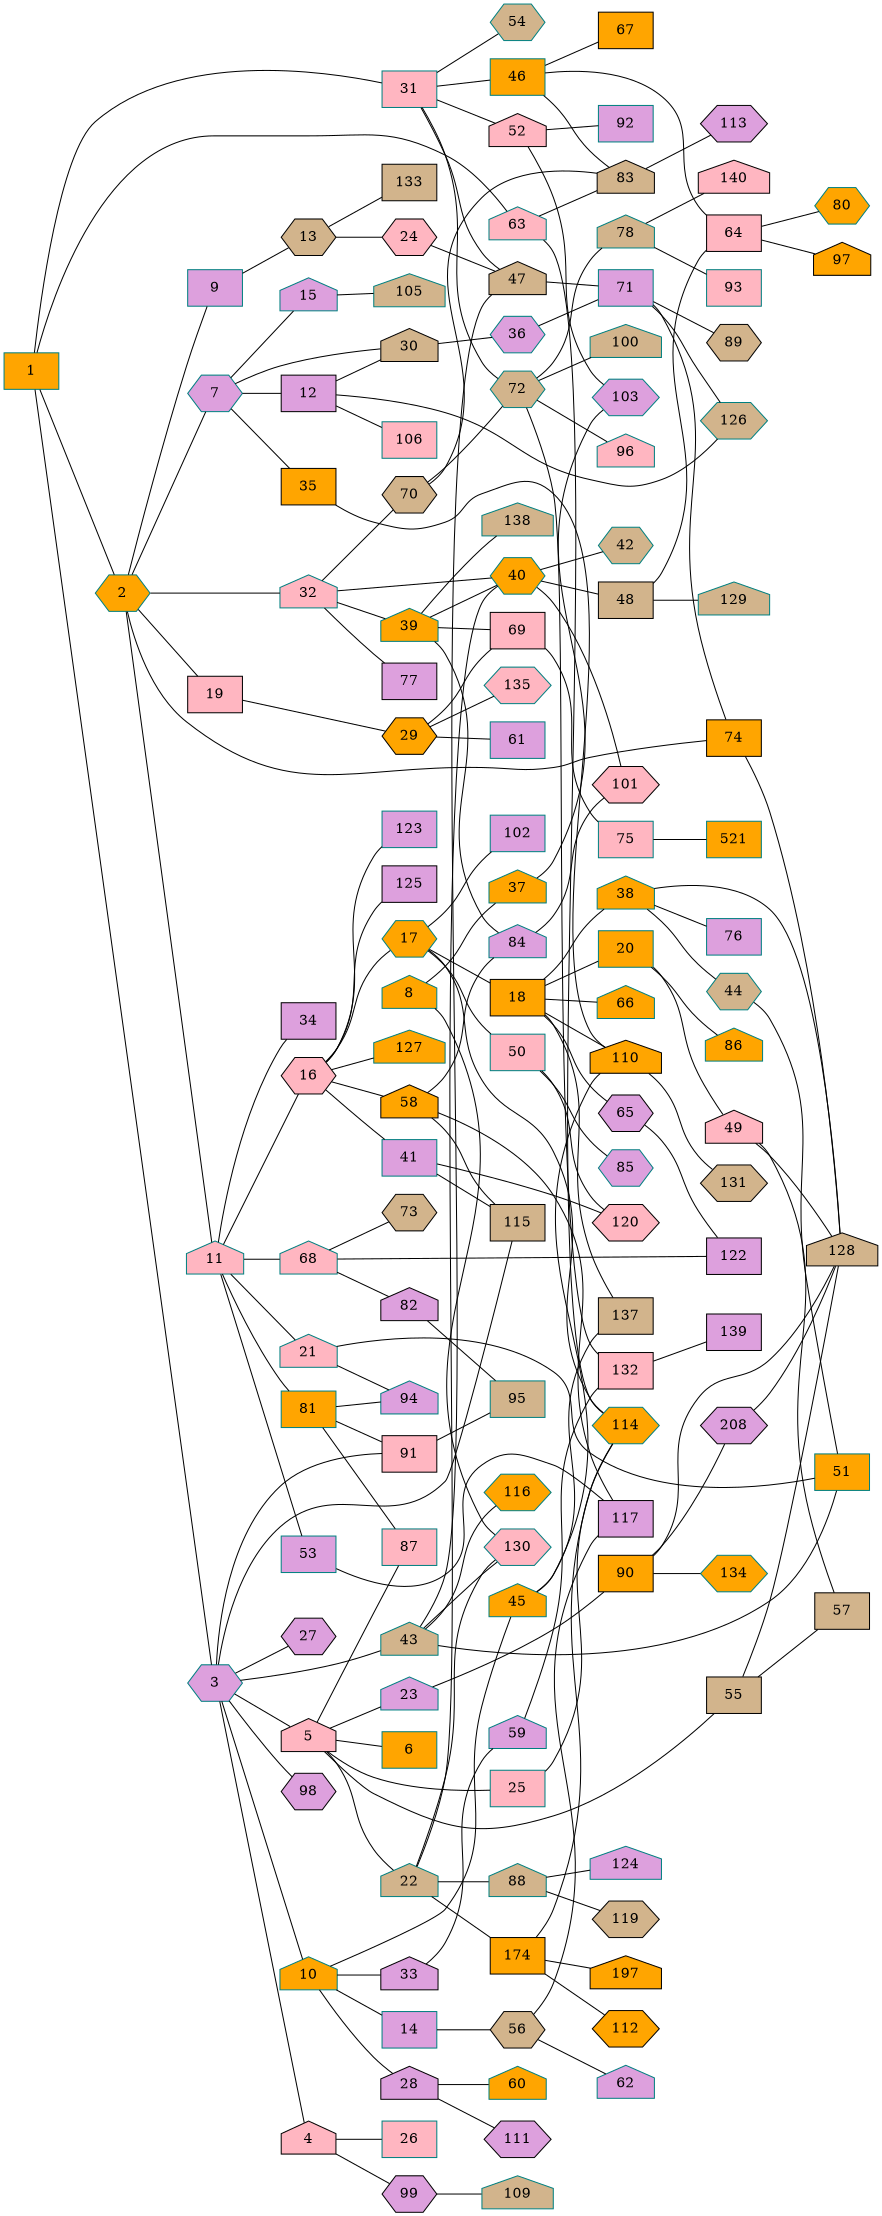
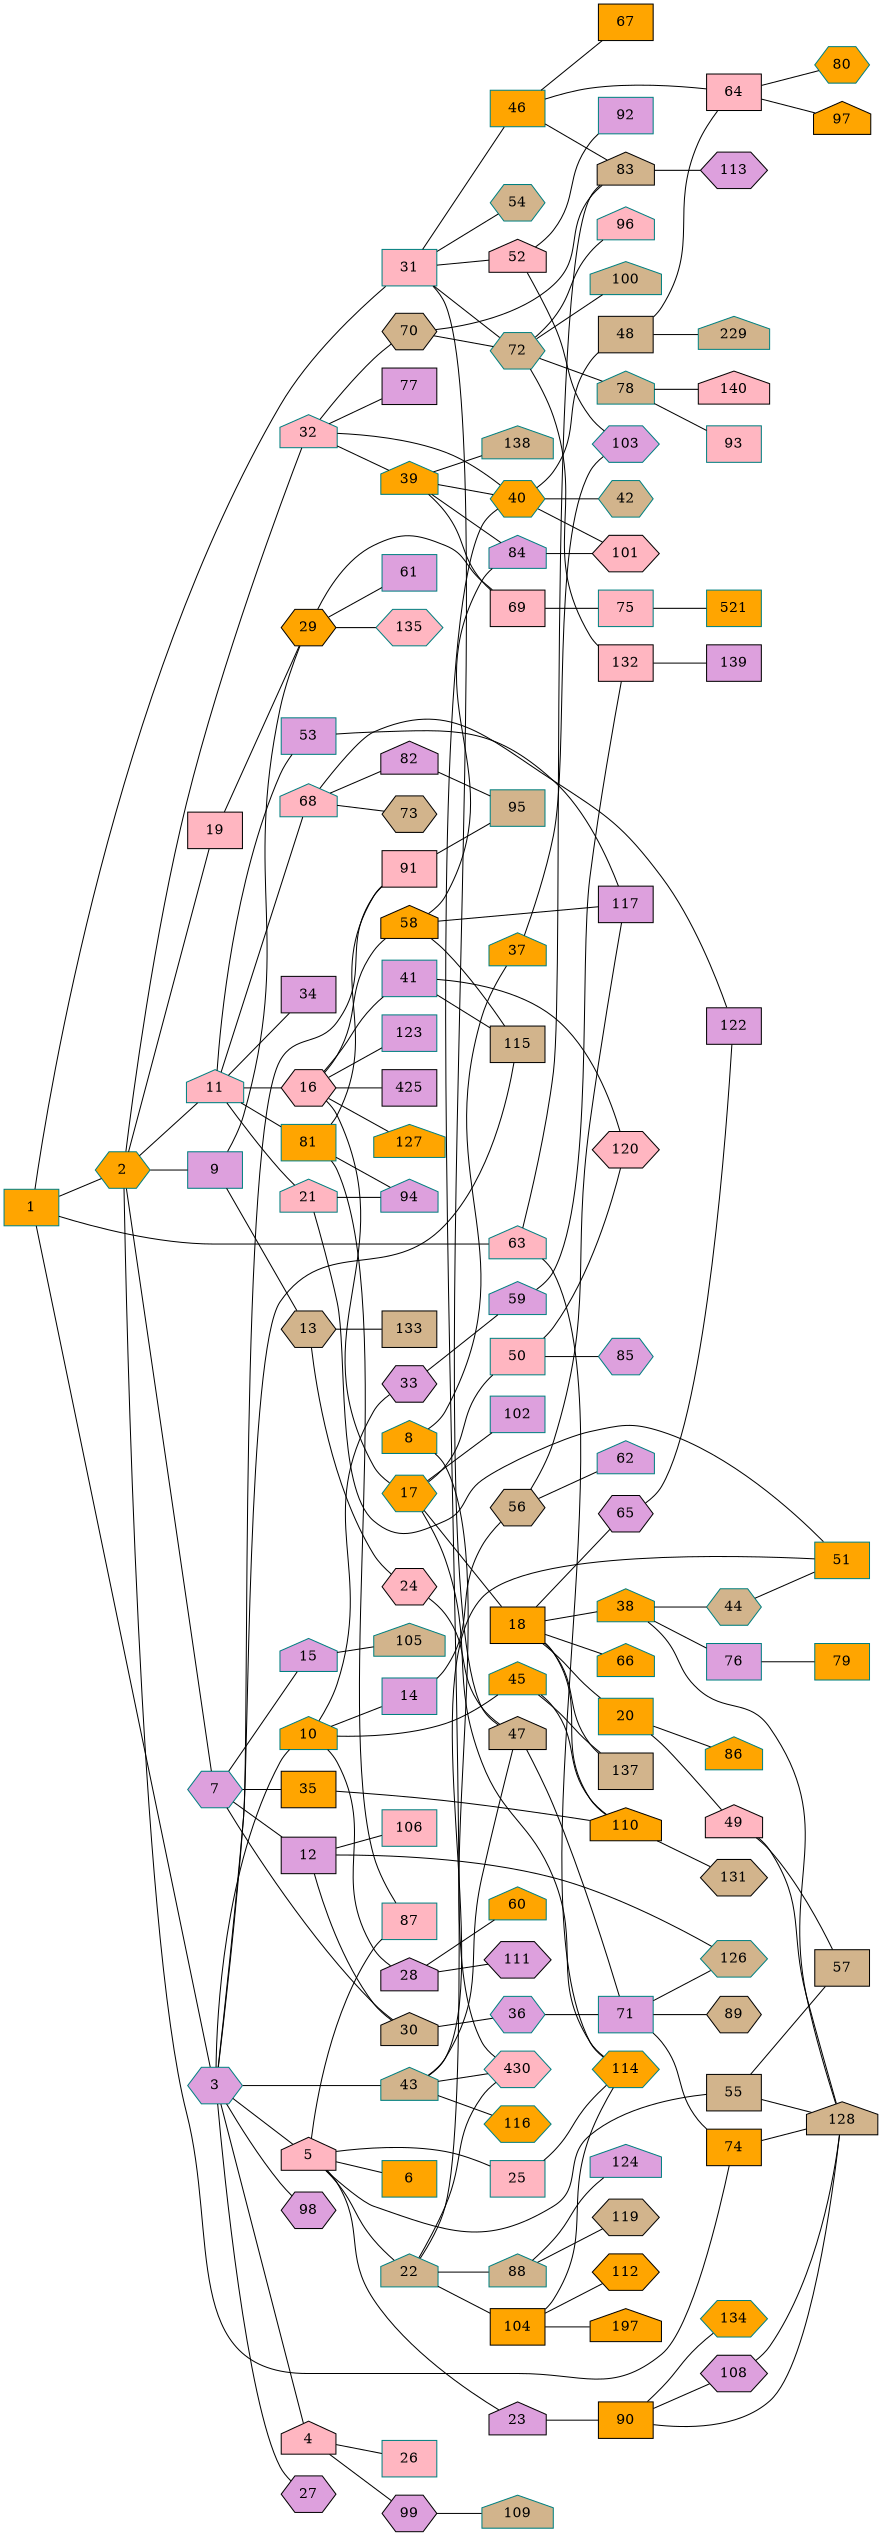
(734, 600) -> (734, 335)
(409, 884) -> (409, 1088)
none -> (266, 899)
(734, 1426) -> (734, 2374)
(518, 1547) -> (518, 2069)
none -> (842, 1662)
(409, 1695) -> (518, 2420)
(518, 1956) -> (518, 2327)
(409, 1975) -> (409, 1384)
